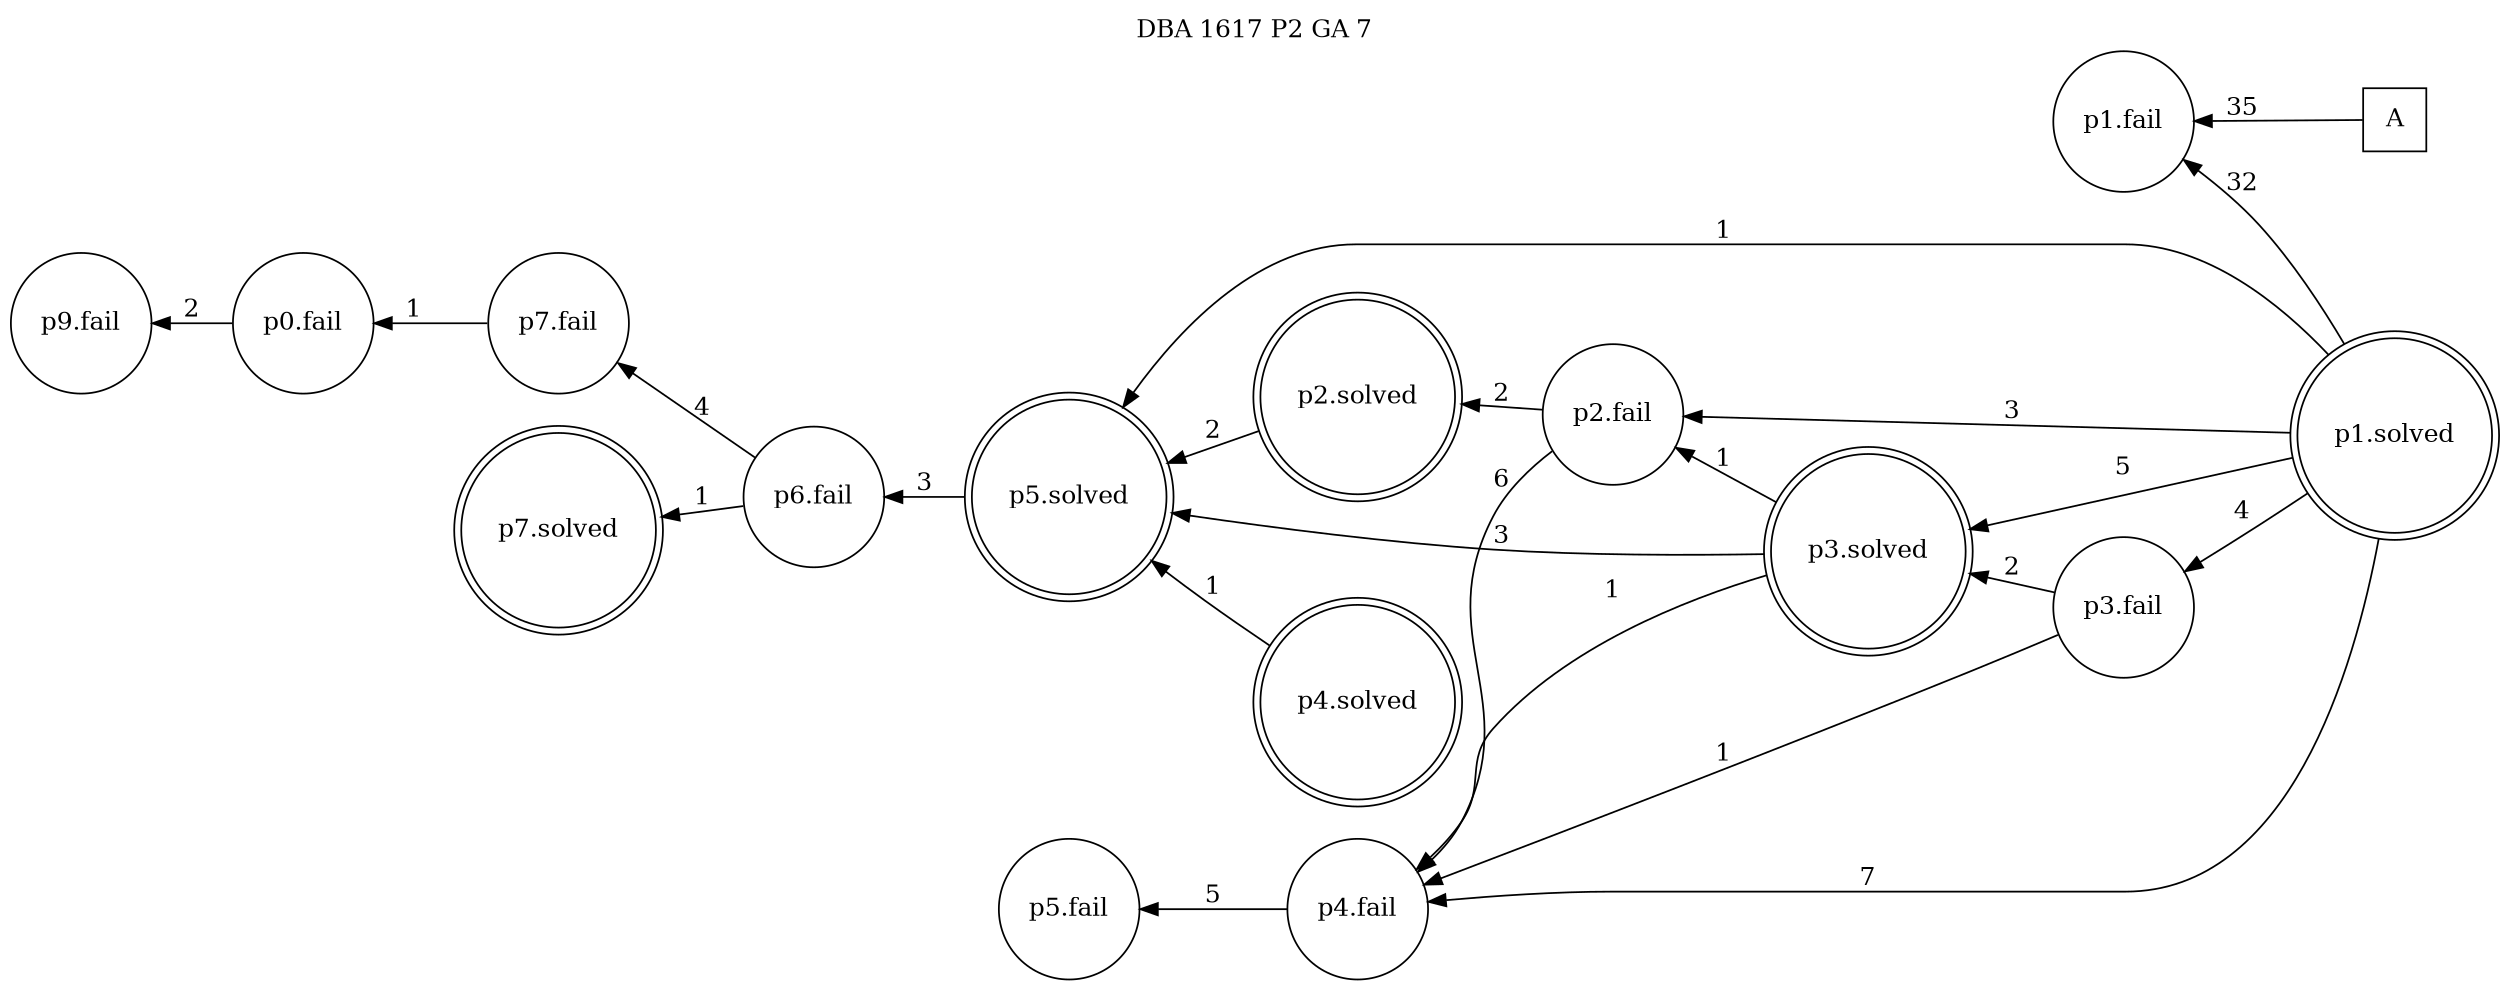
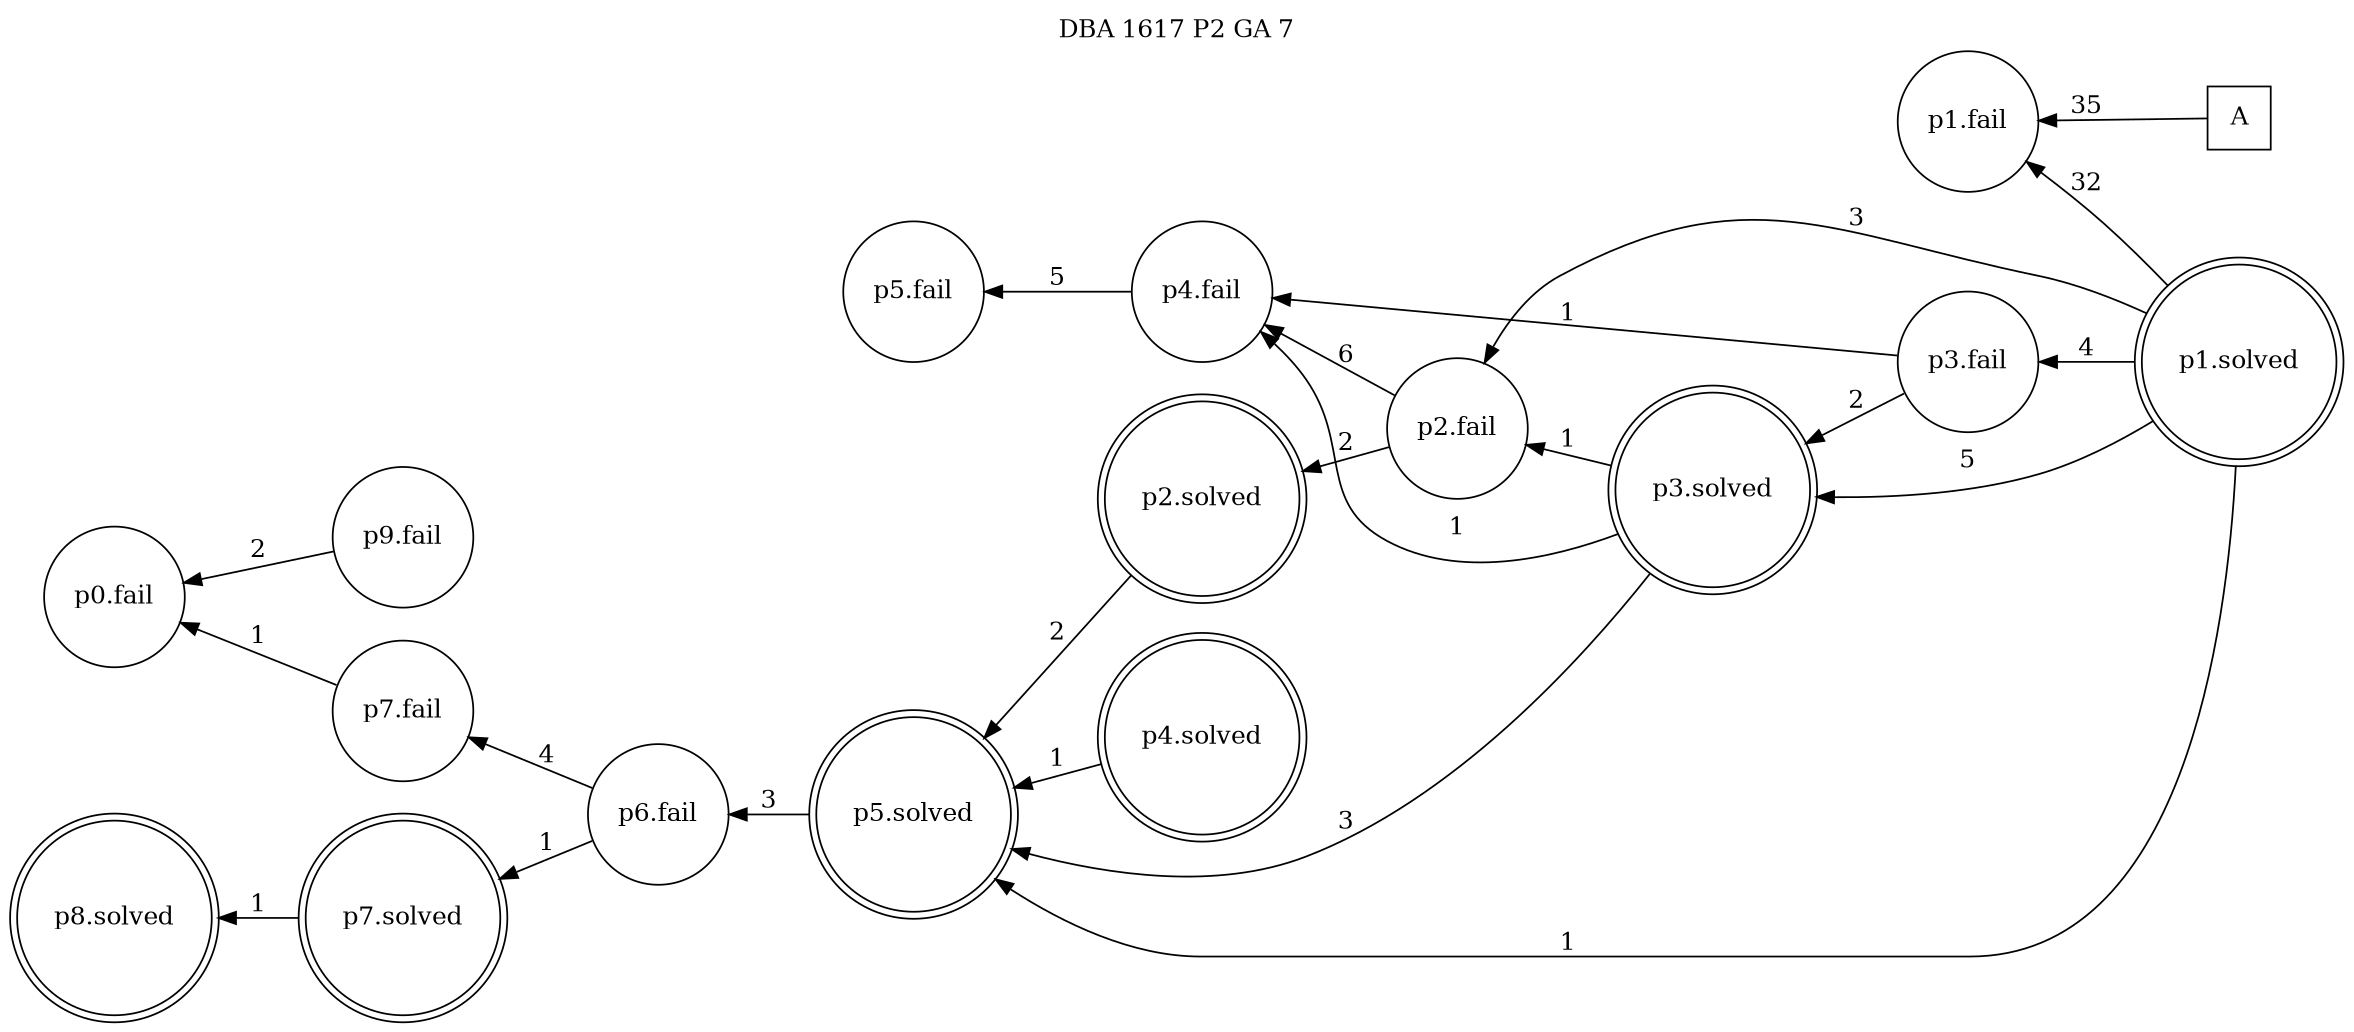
(201, 323) -> (268, 565)
(2020, 892) -> none
none -> (114, 918)
